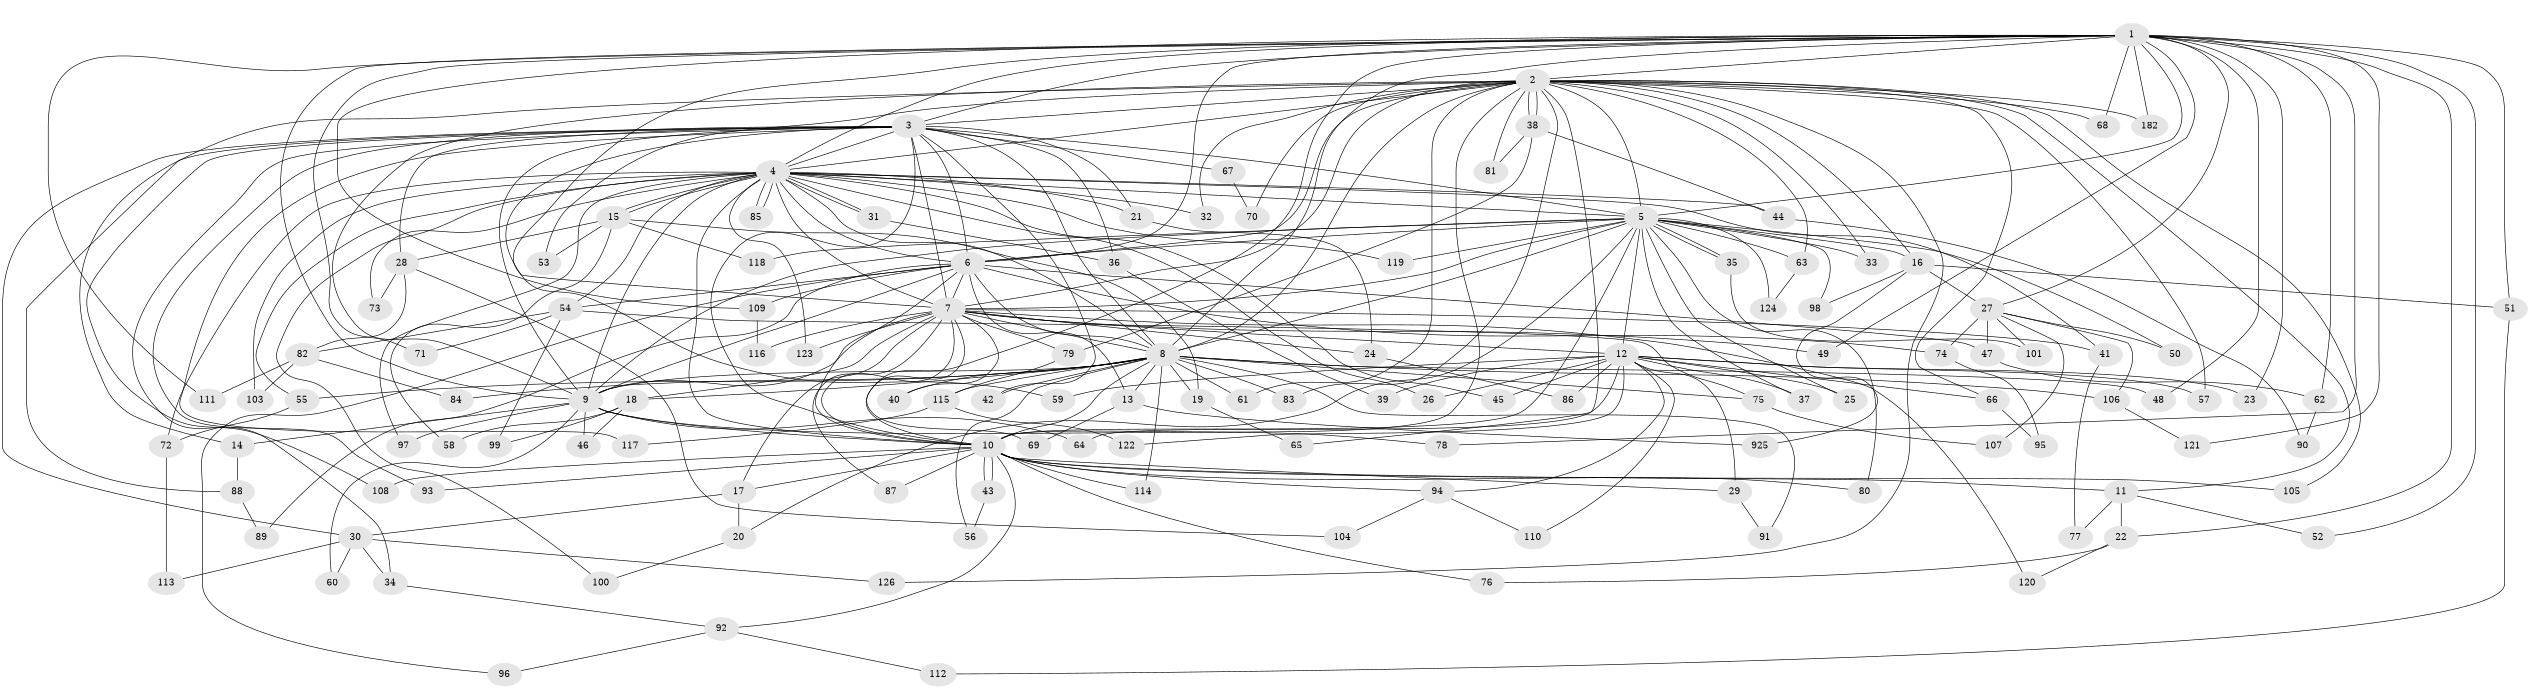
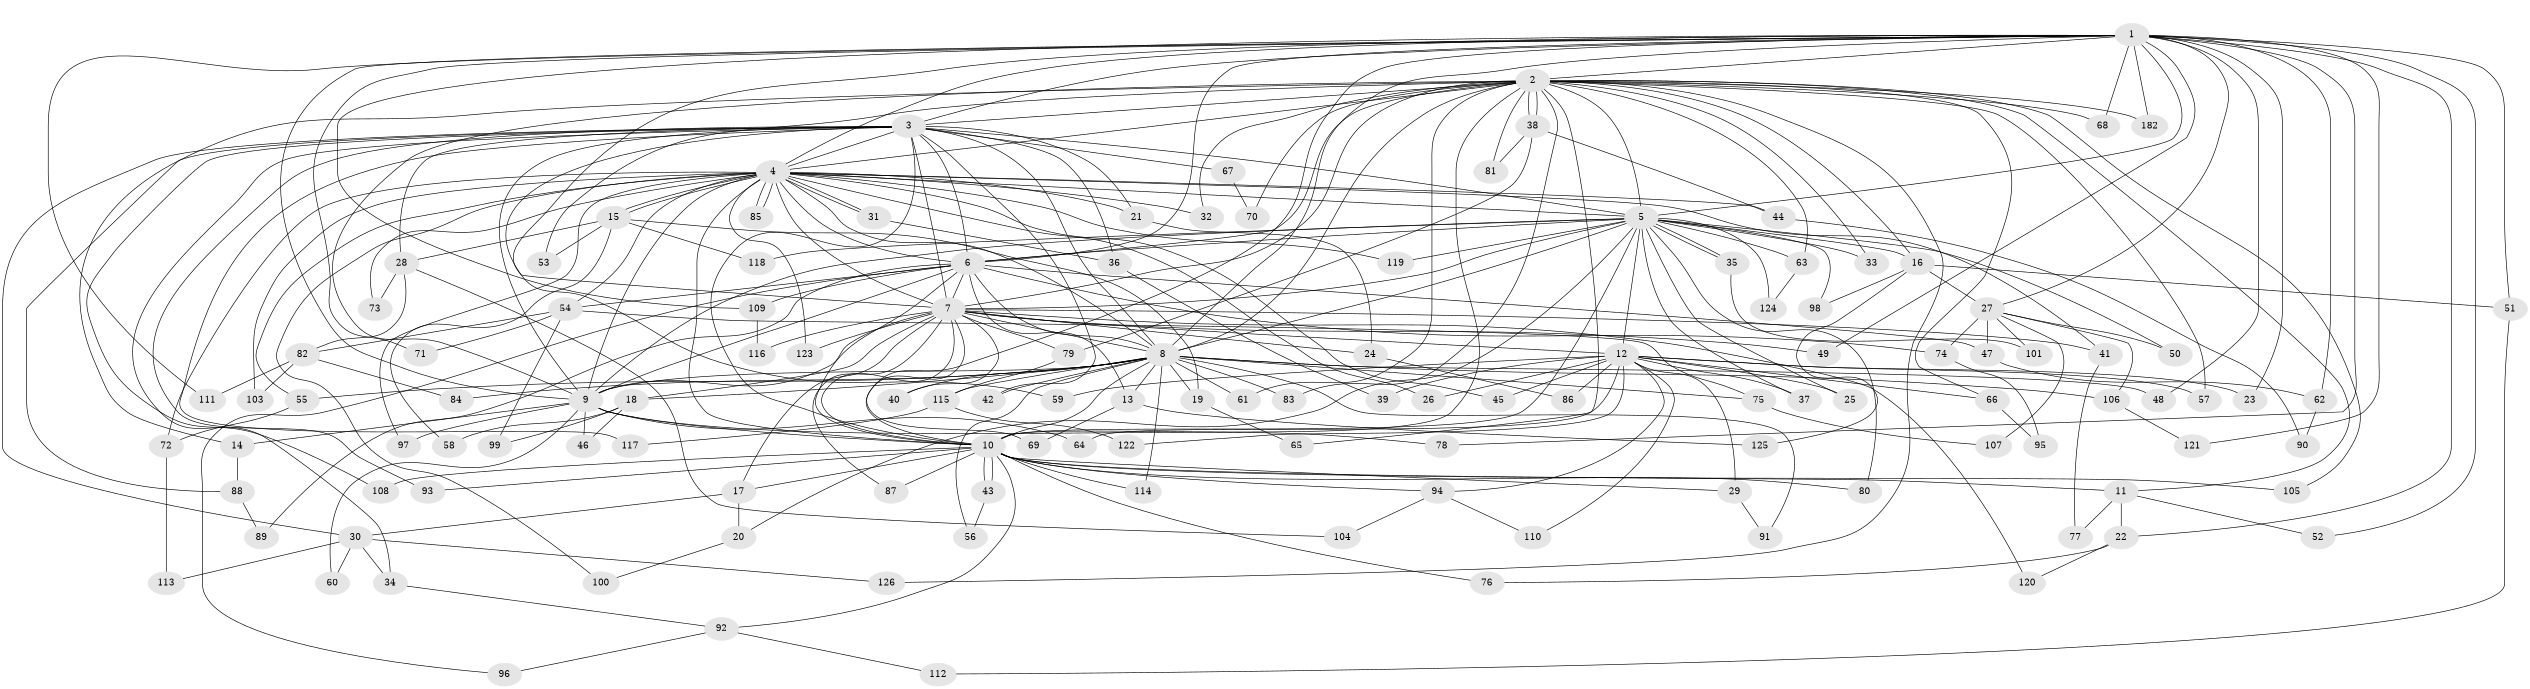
(1760, 446) -> (1760, 446)
